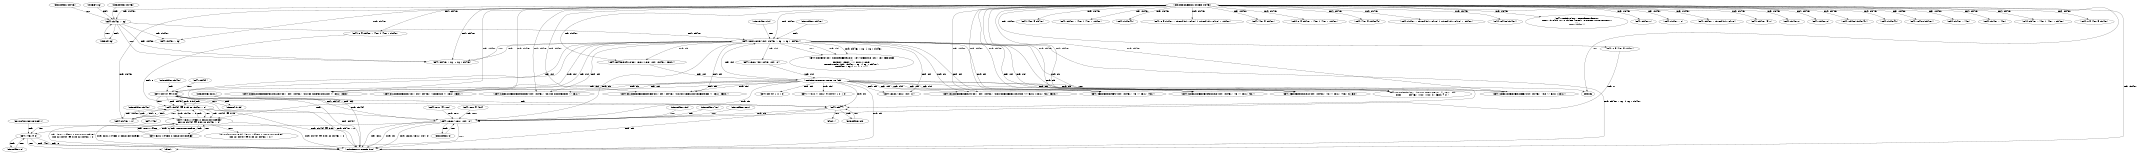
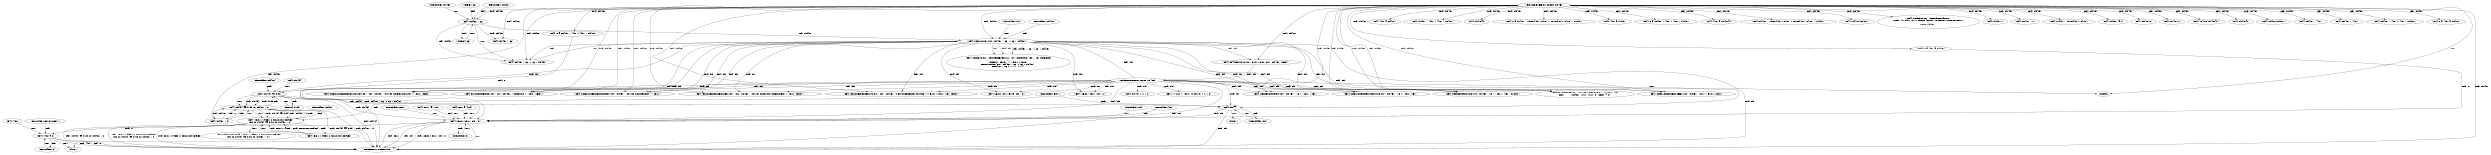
(791, 71) -> (1069, 90)
